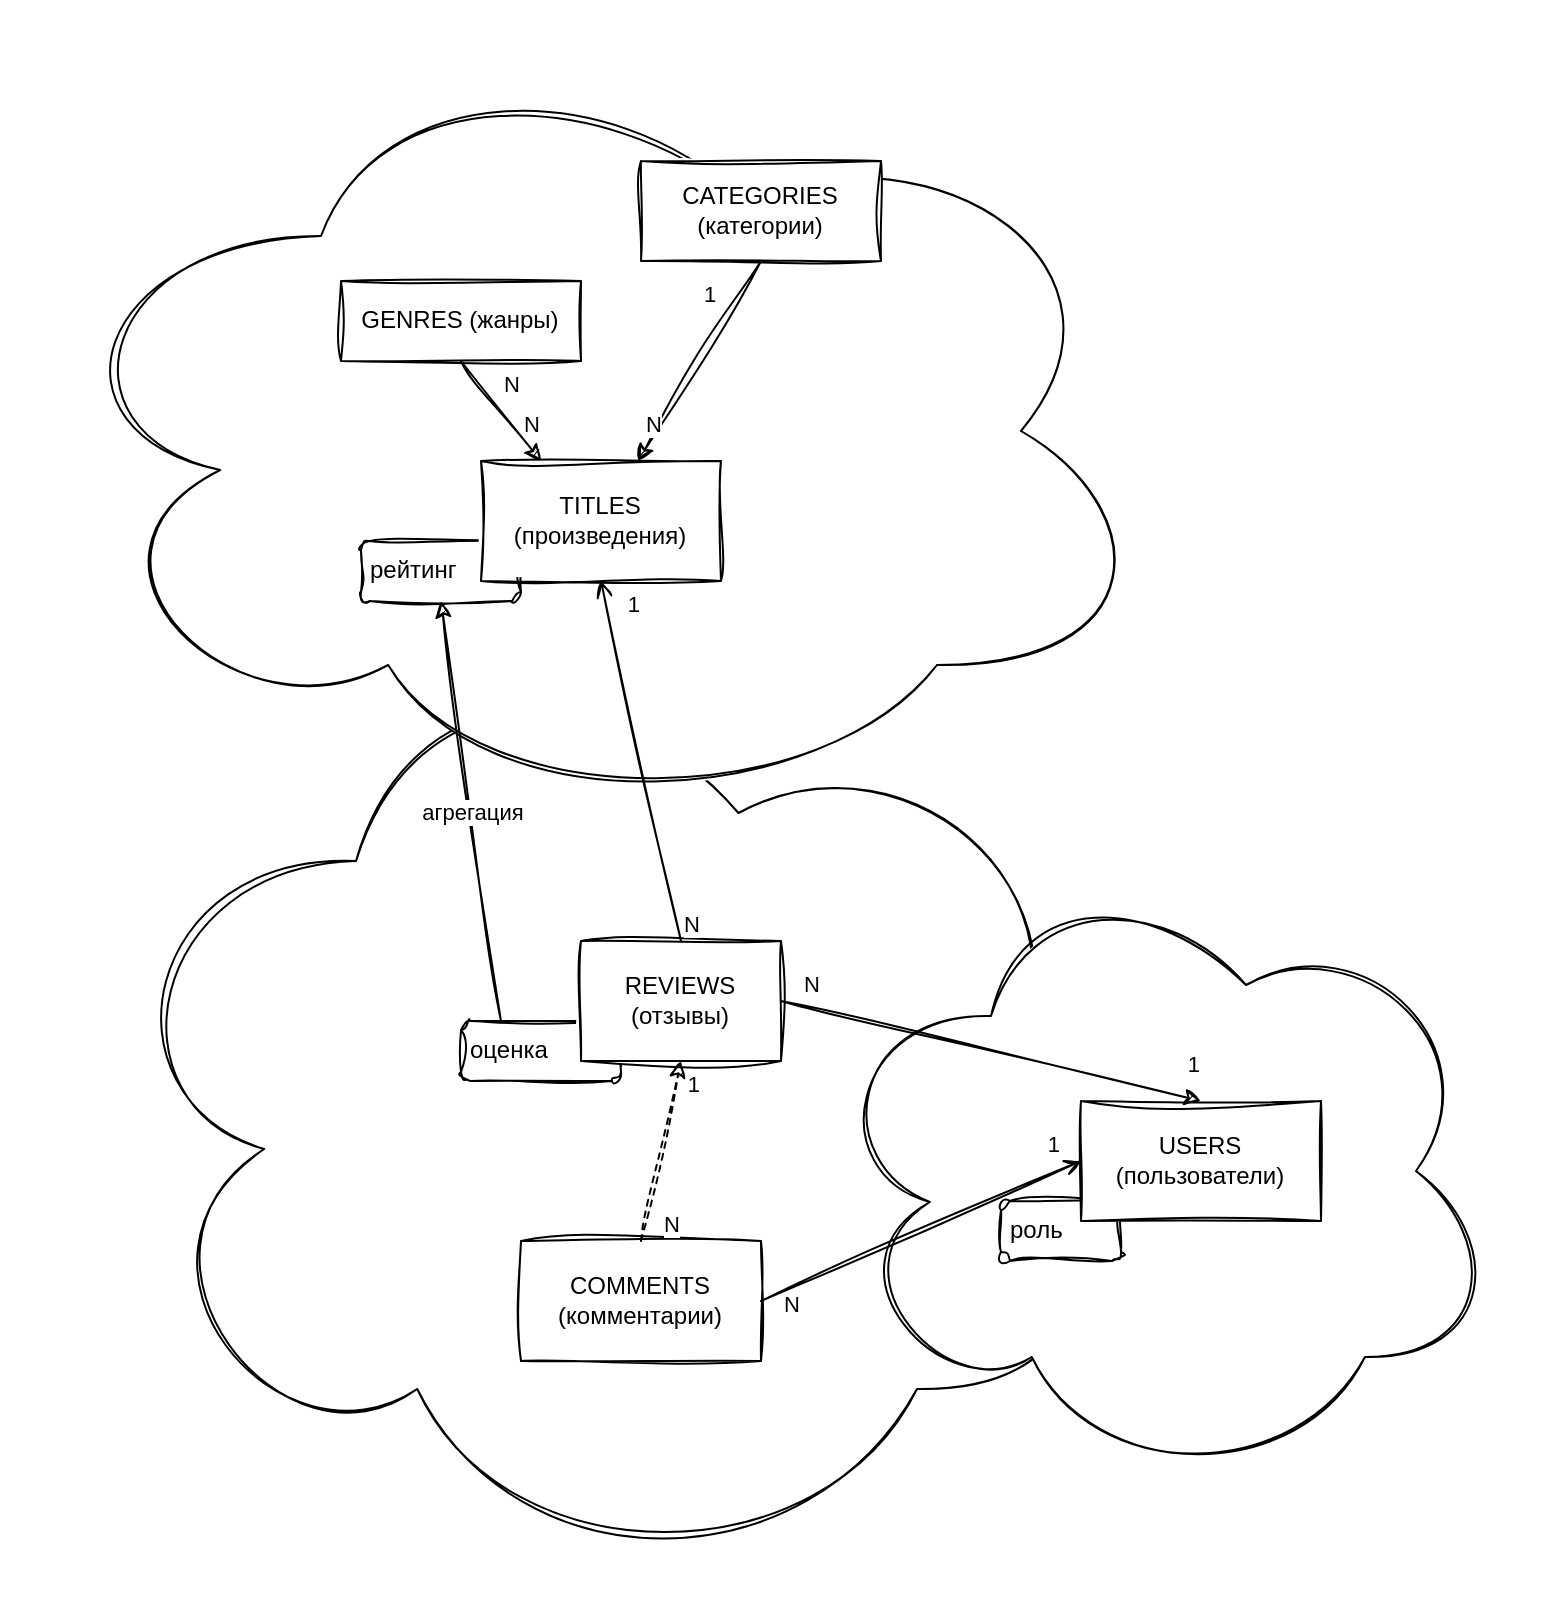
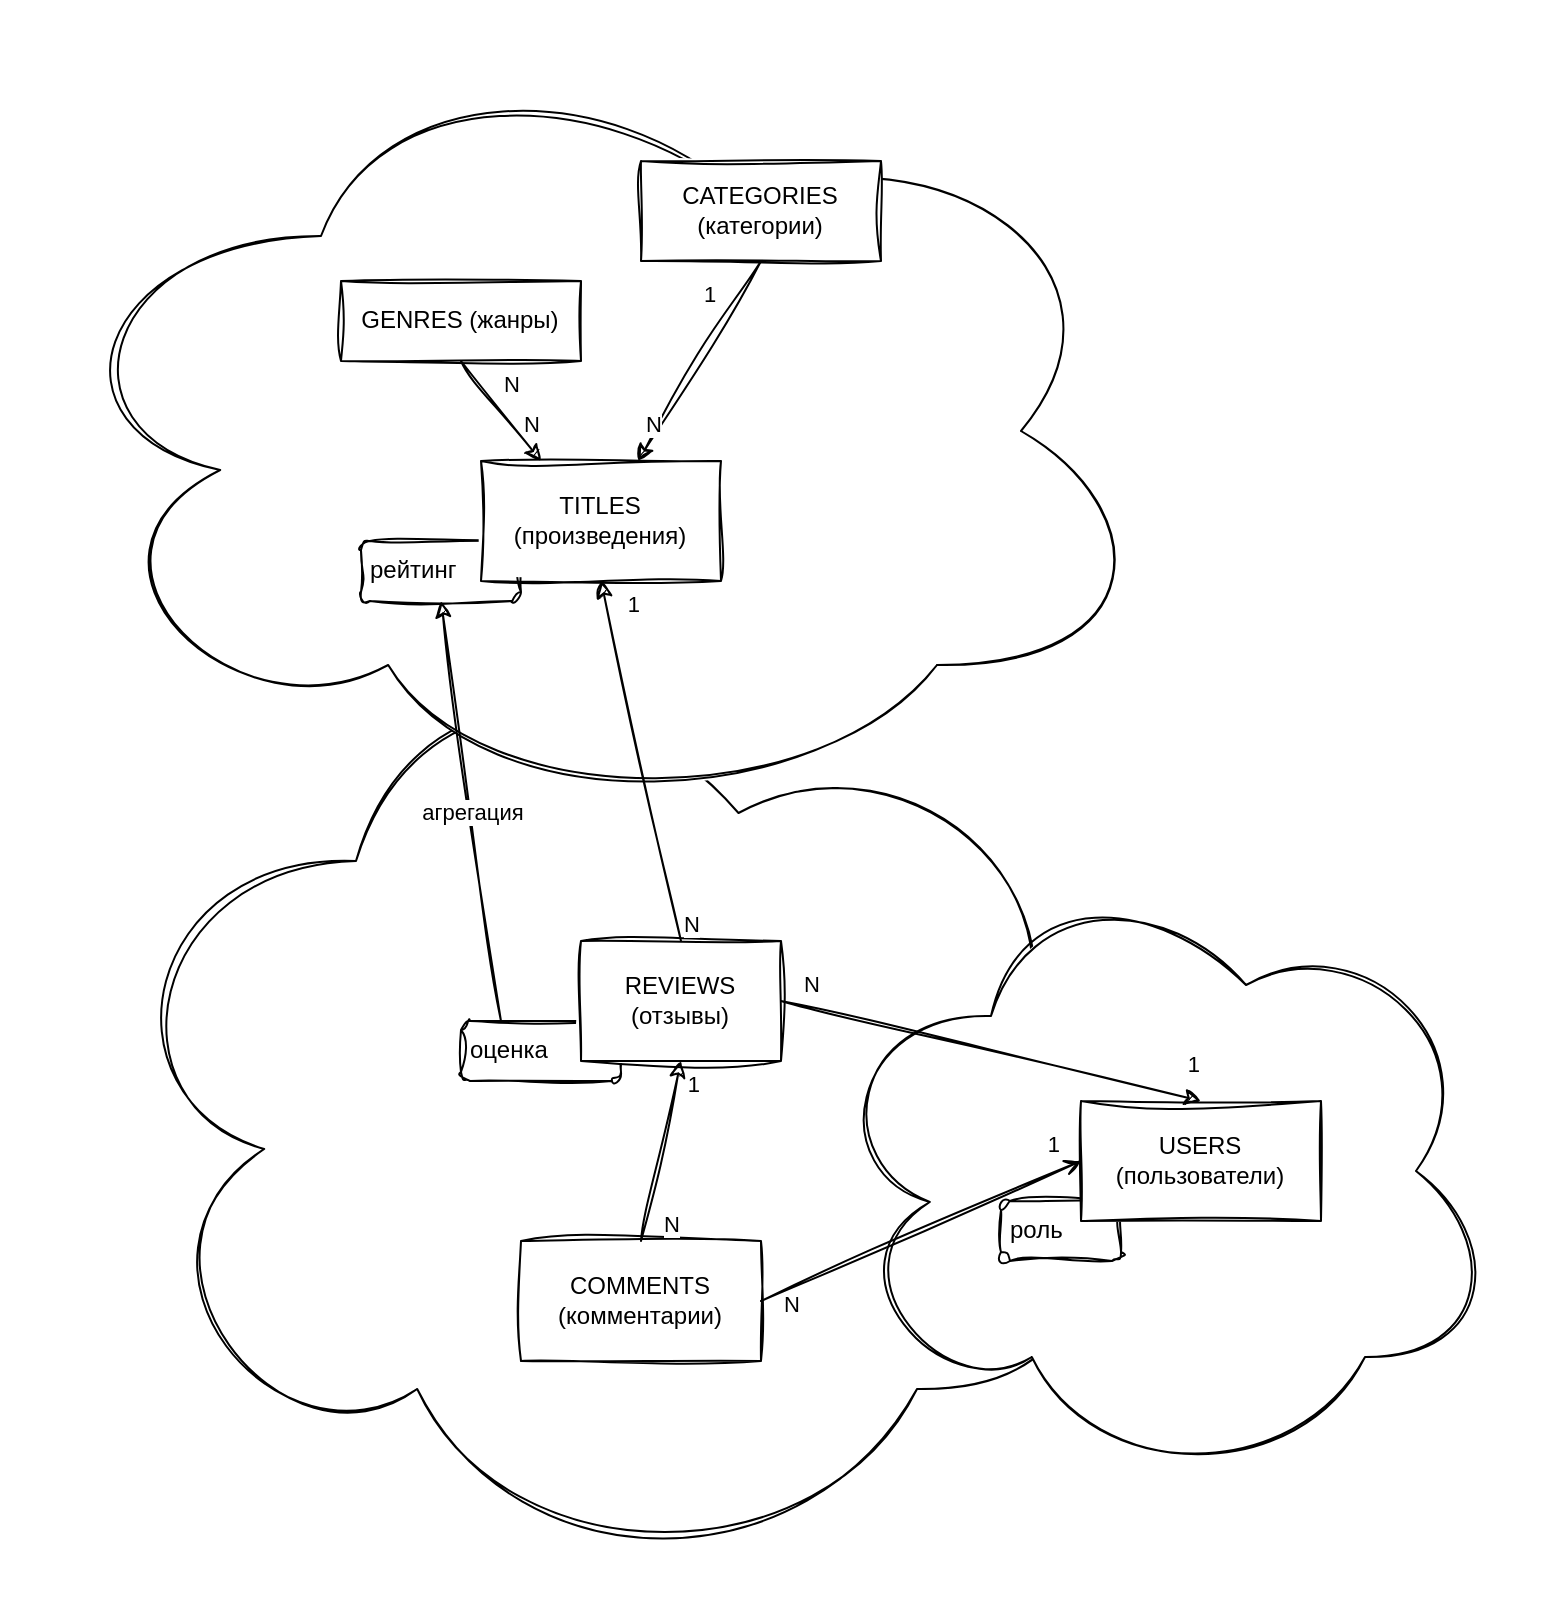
(603, 591) -> (604, 595)
(660, 1154) -> (660, 1154)
